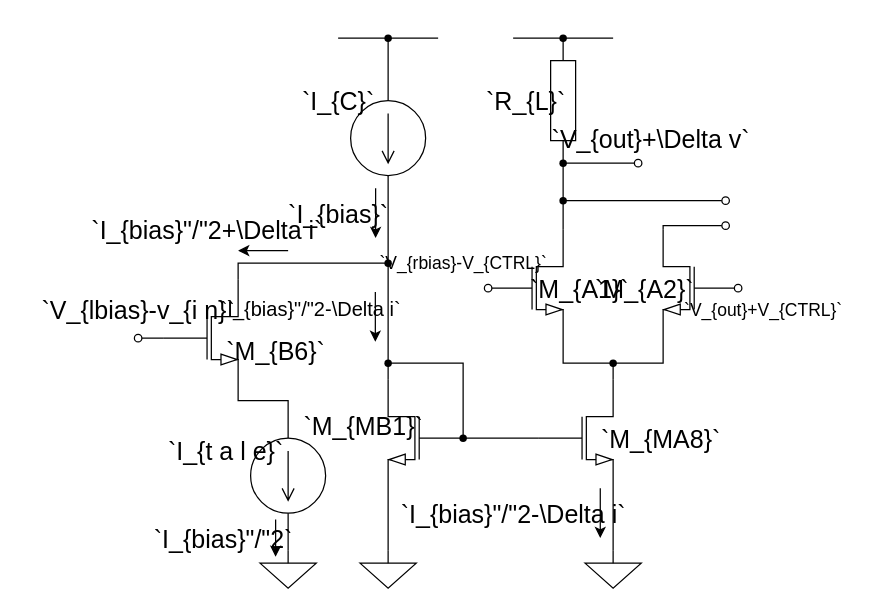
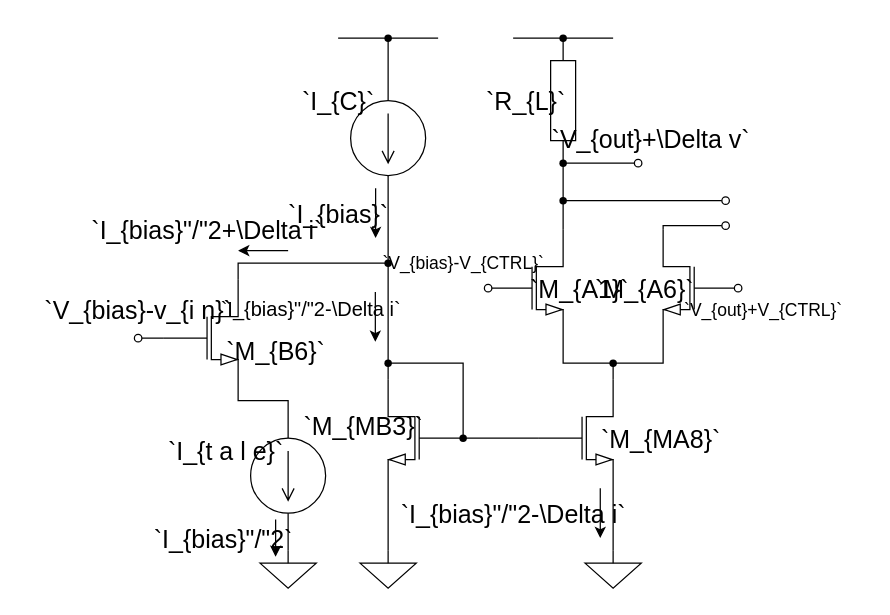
(464, 263) -> (464, 263)
(645, 288) -> (645, 288)
(139, 309) -> (139, 309)
(364, 426) -> (364, 426)
